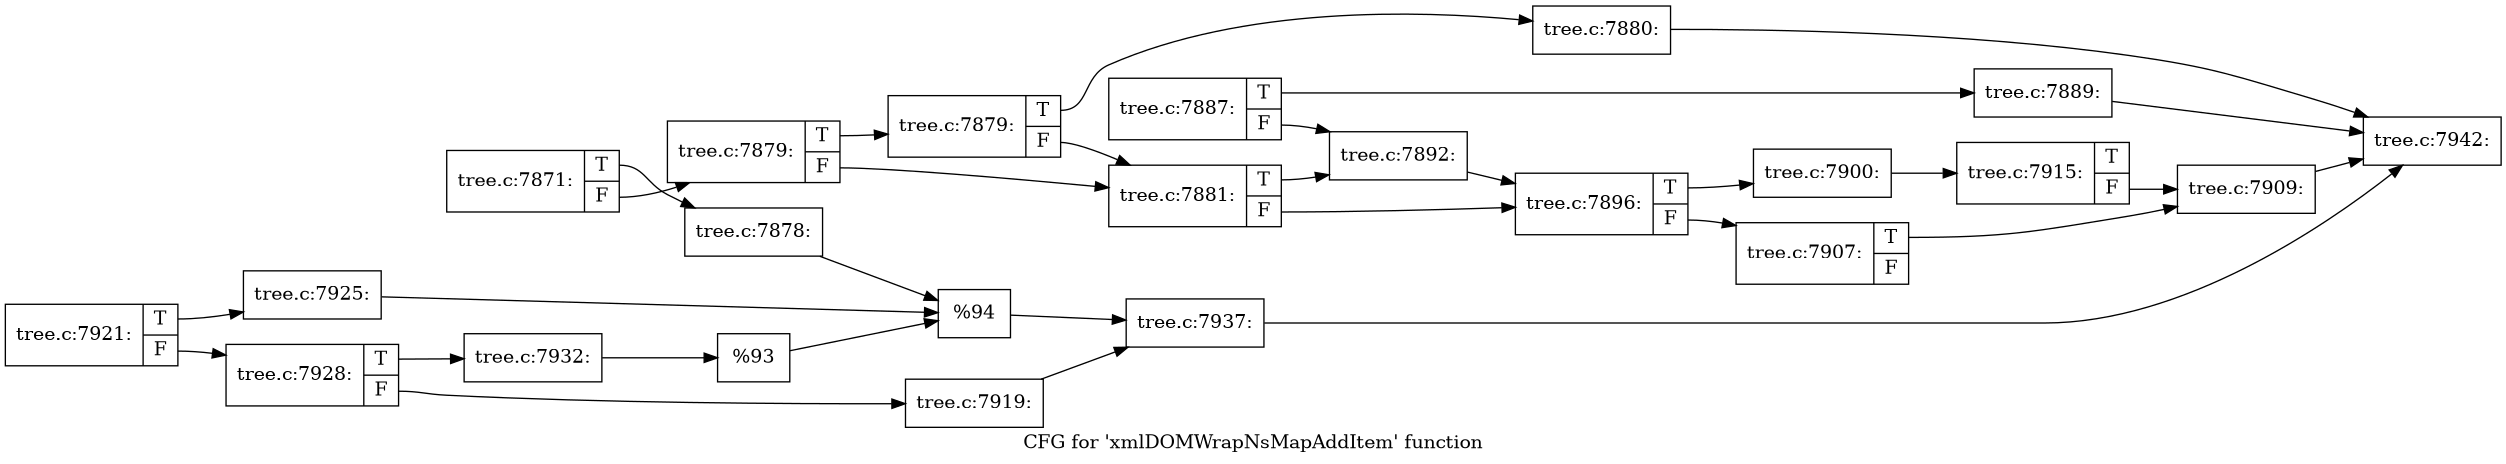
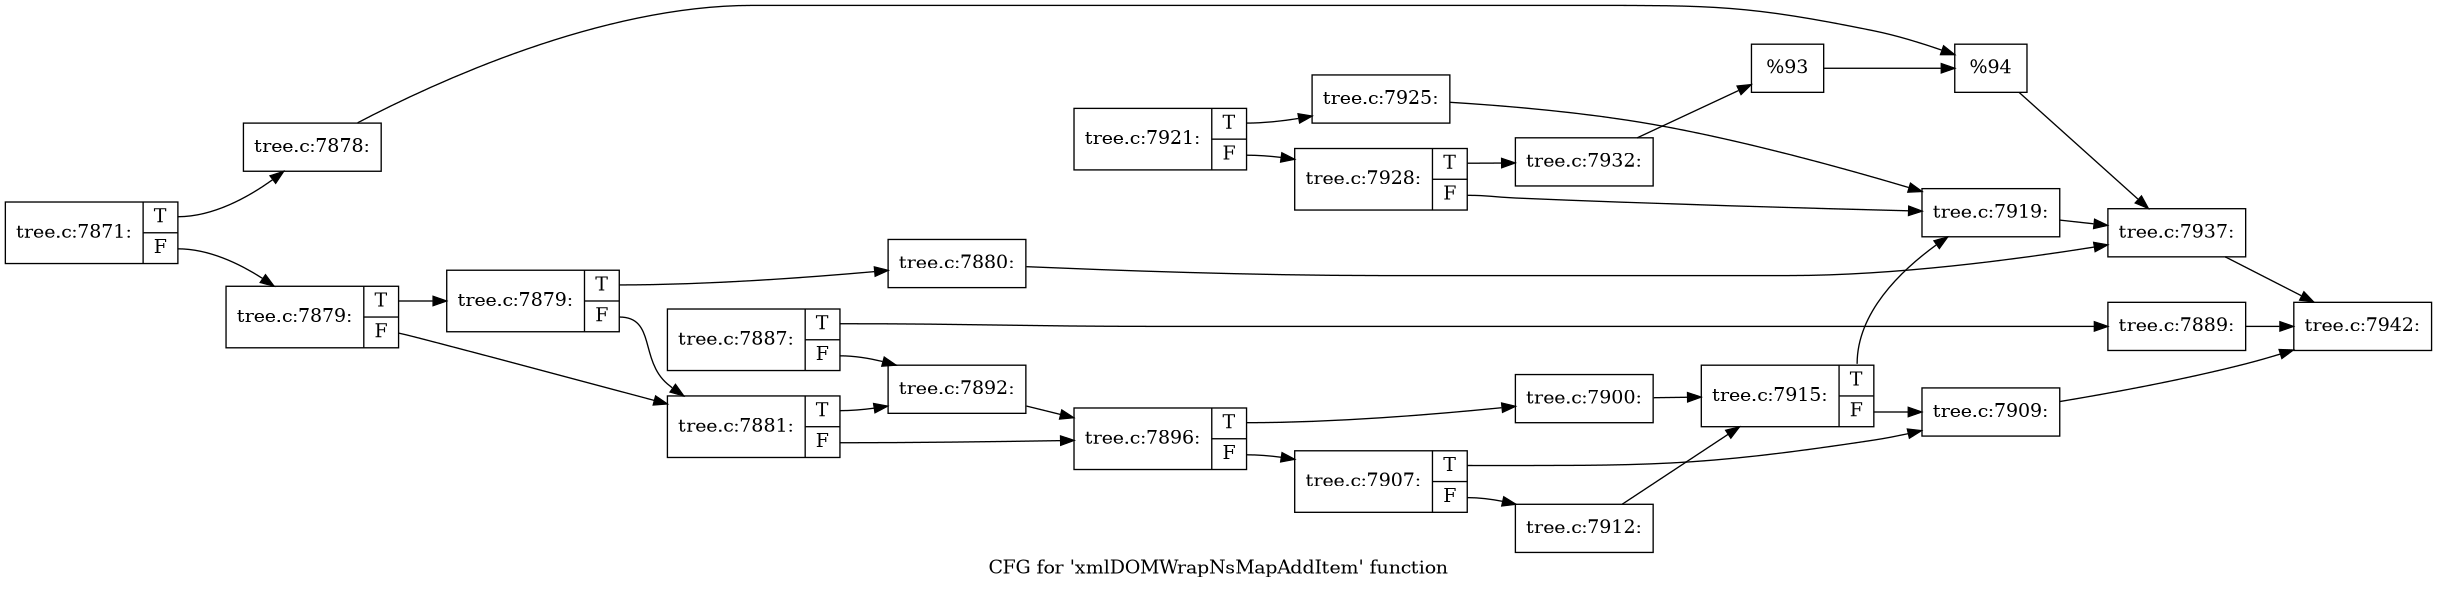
(2017, 43) -> (1561, 276)
none -> (1883, 296)
(653, 305) -> (1682, 130)
none -> (1584, 528)
